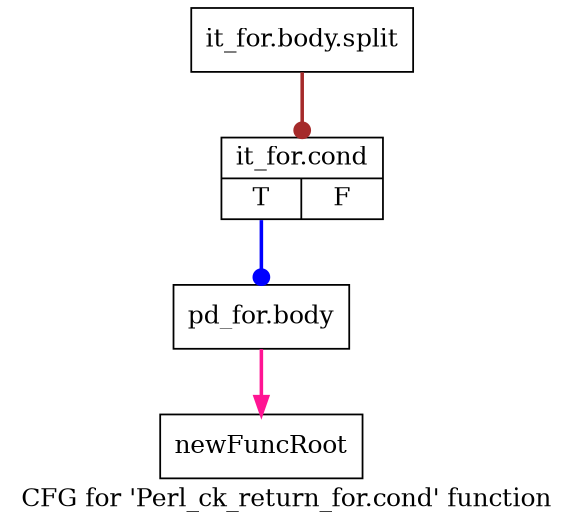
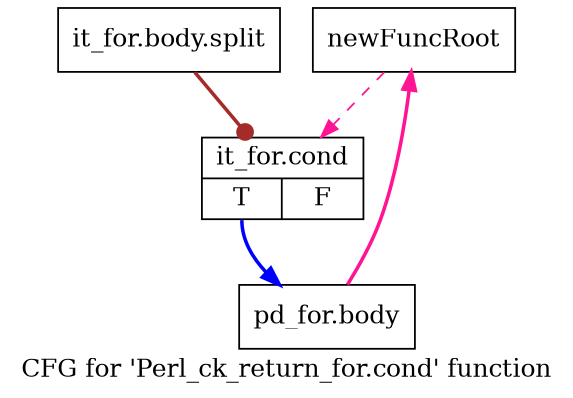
none -> (359, 98)
(261, 245) -> (249, 248)
